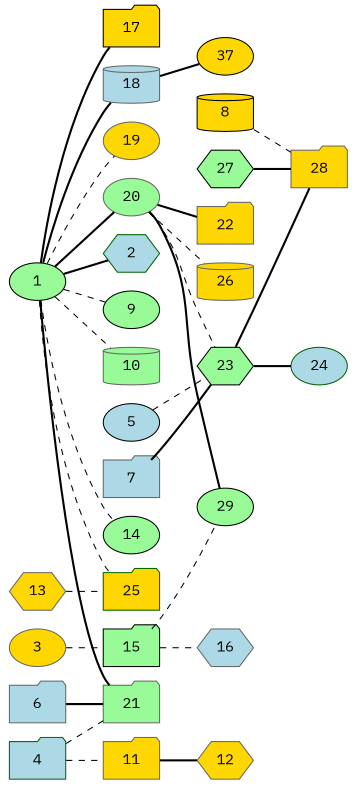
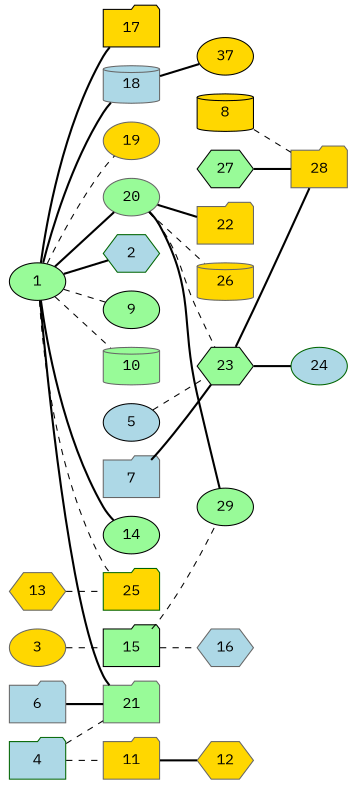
(65, 415) -> (65, 415)
